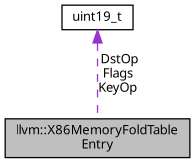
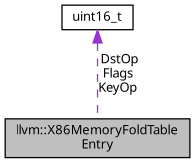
(98, 17) -> (98, 17)
